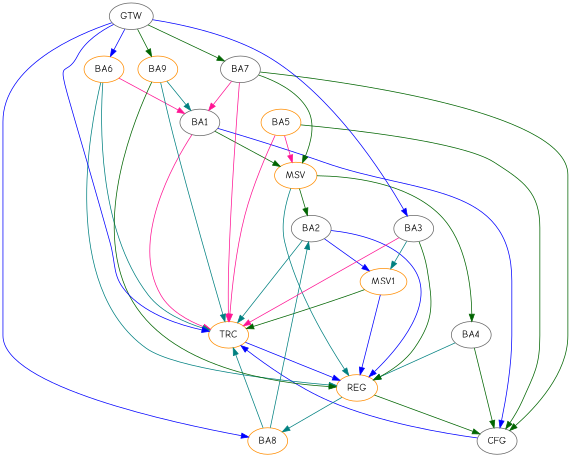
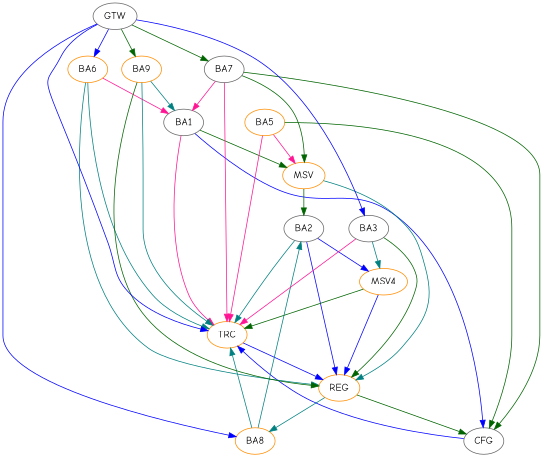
(384, 282) -> (384, 282)
(471, 335) -> none
